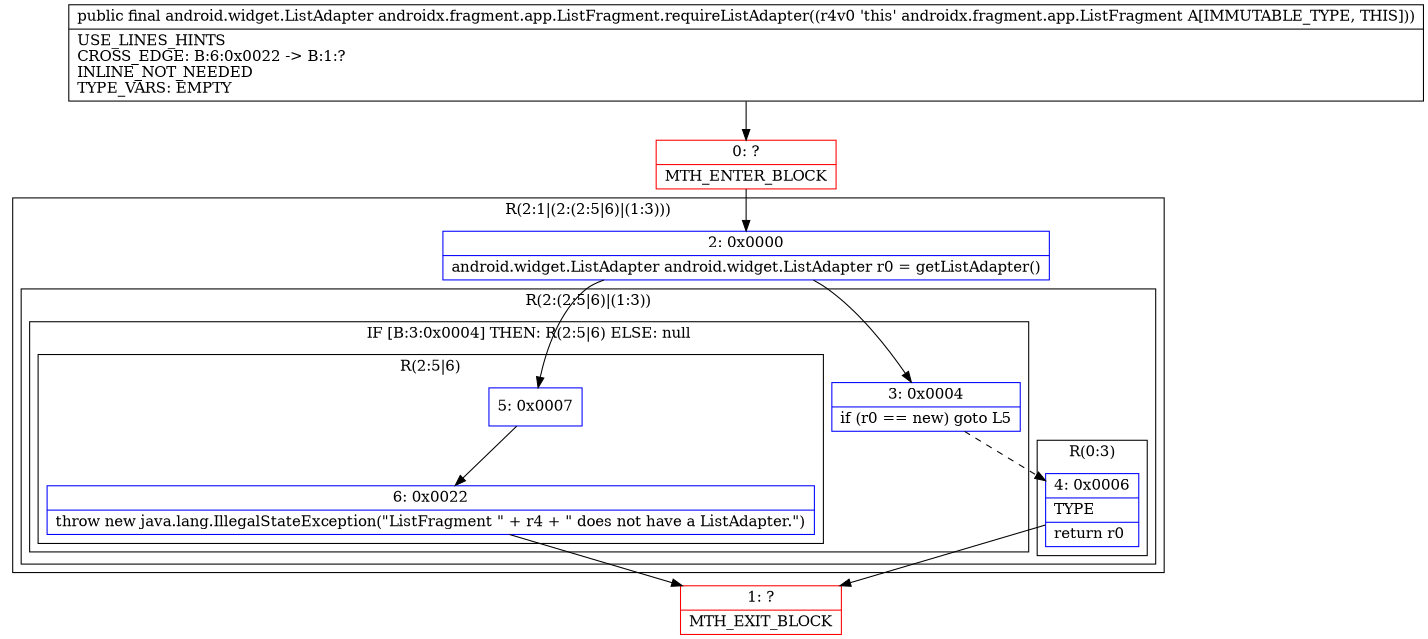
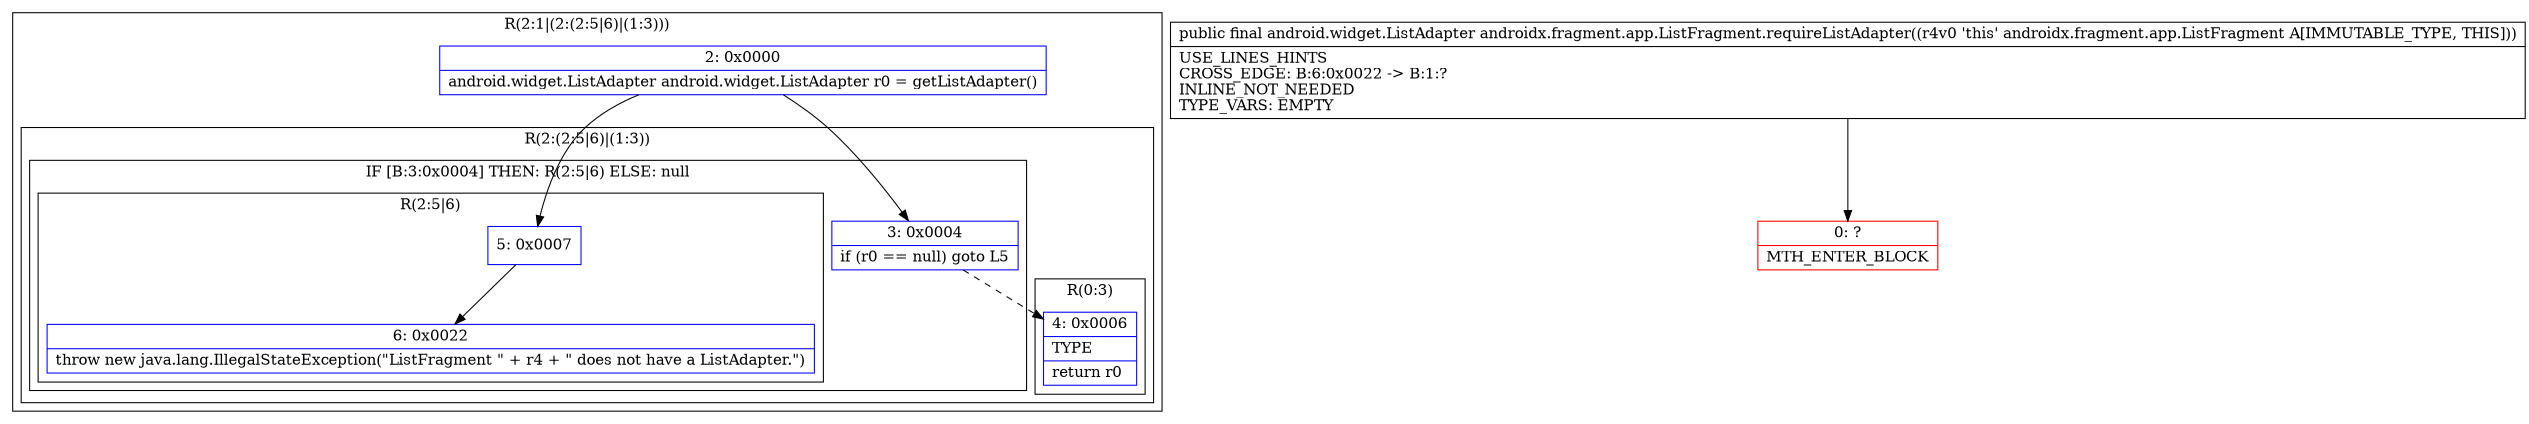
(746, 205) -> none
(926, 419) -> (925, 257)
(761, 610) -> none
